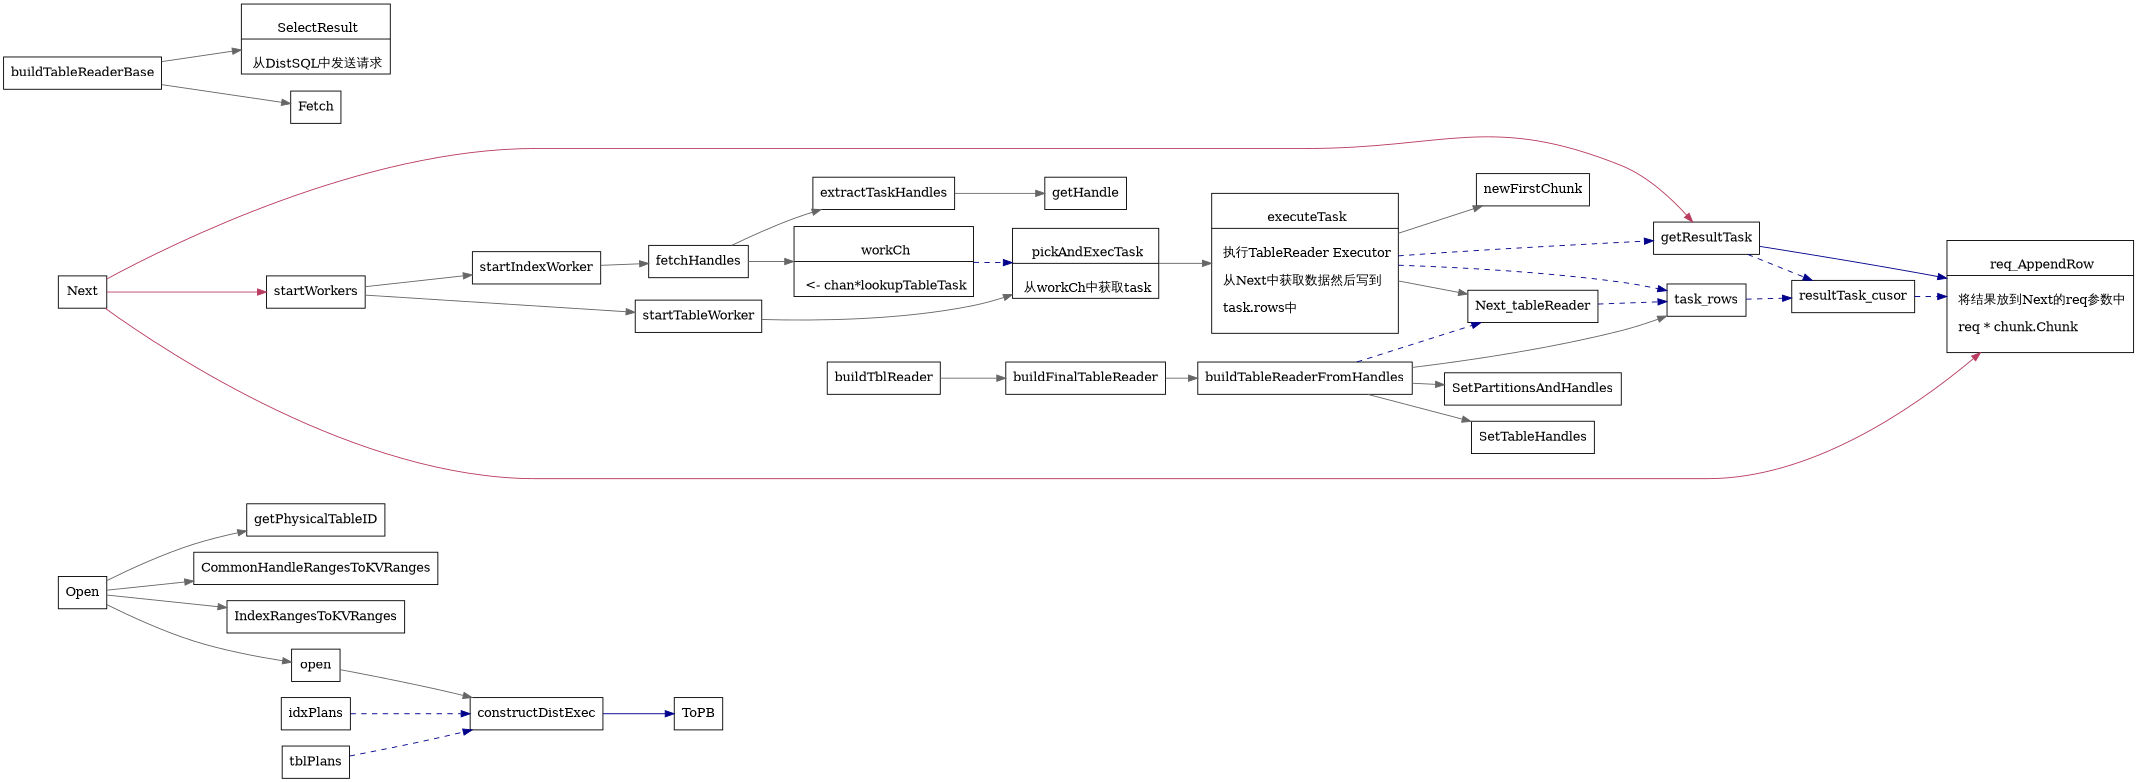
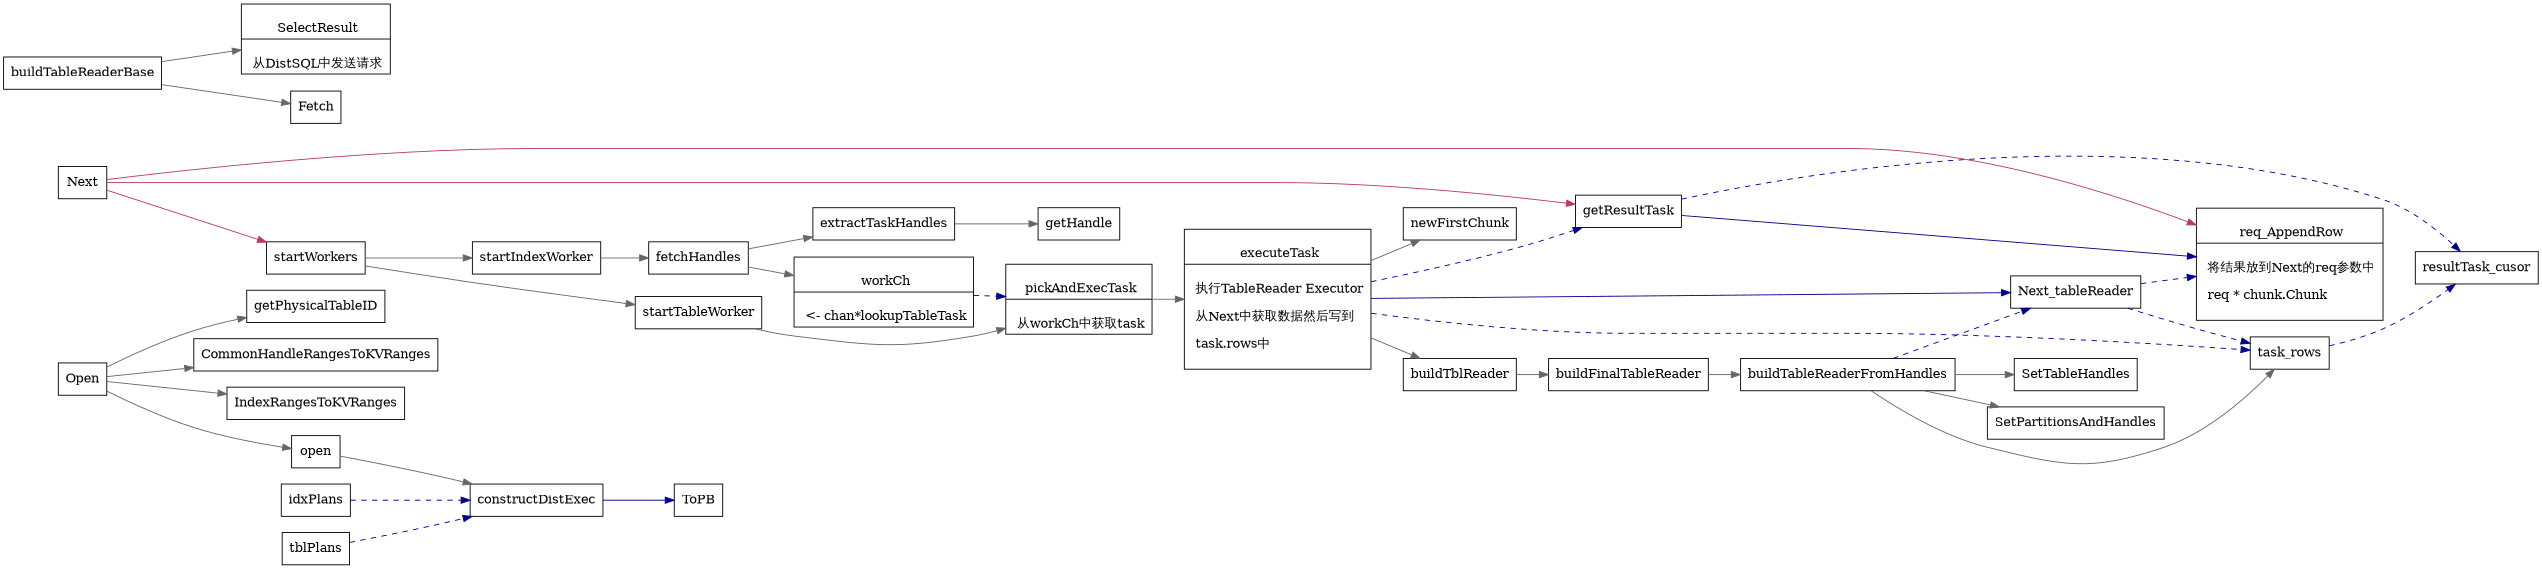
(1429, 287) -> (1686, 296)
(1926, 297) -> (2164, 281)
none -> (1391, 346)
